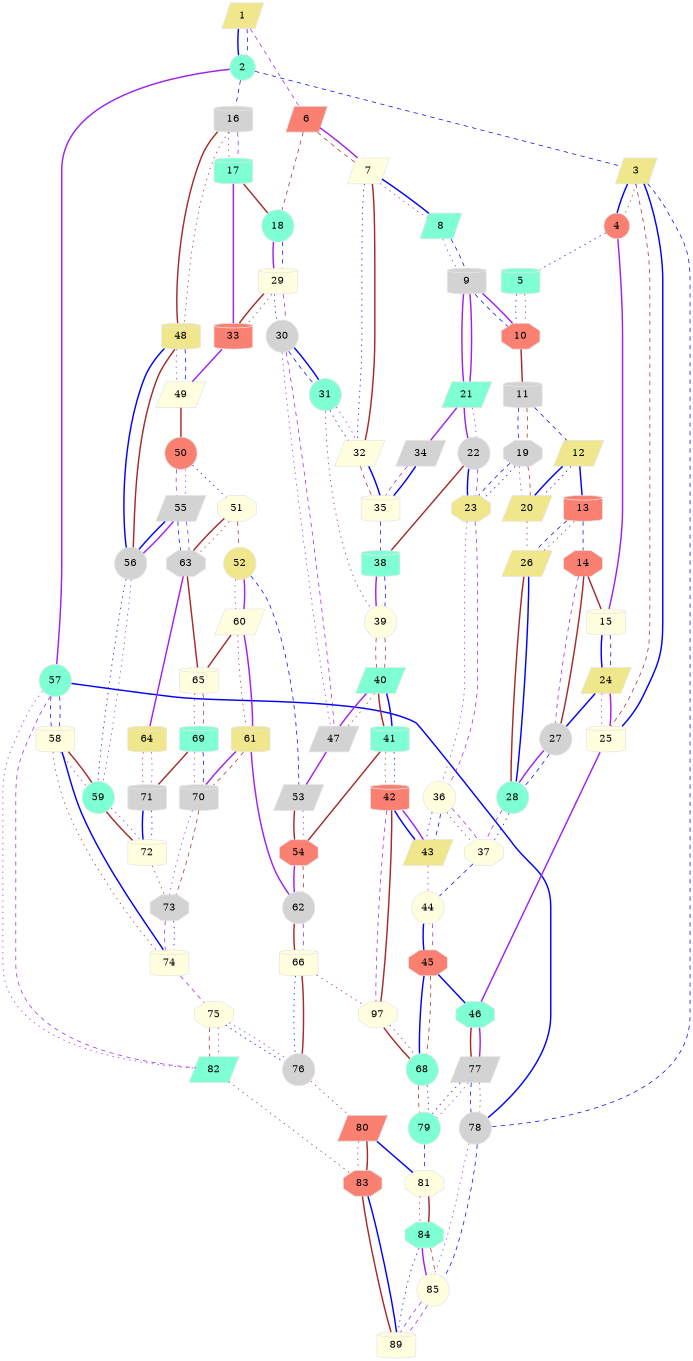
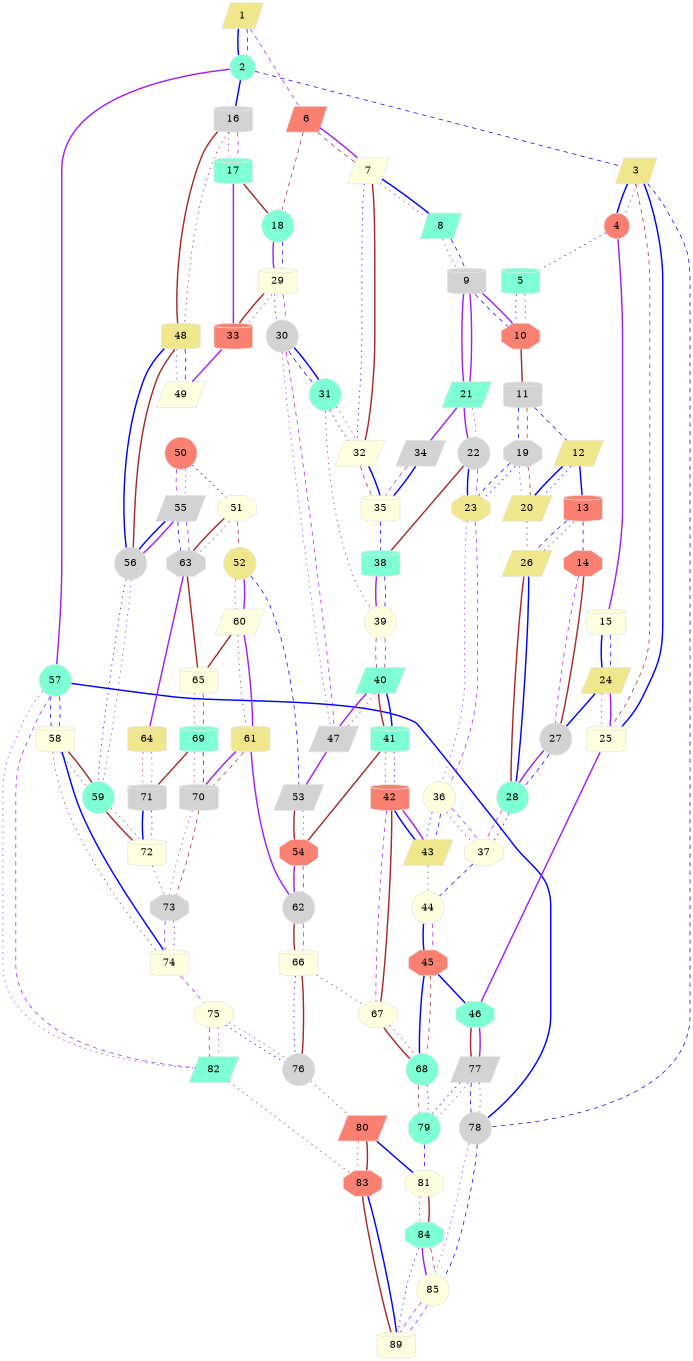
(238, 93) -> (238, 93)
(181, 422) -> none
(595, 593) -> none
(378, 1015) -> (378, 1015)
